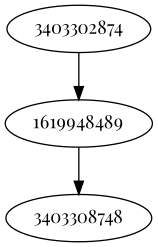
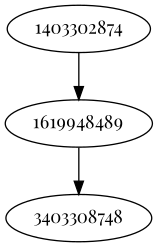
(79, 29) -> (79, 29)
